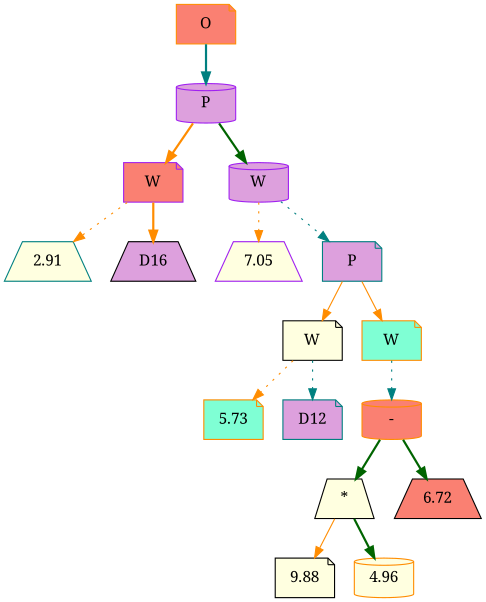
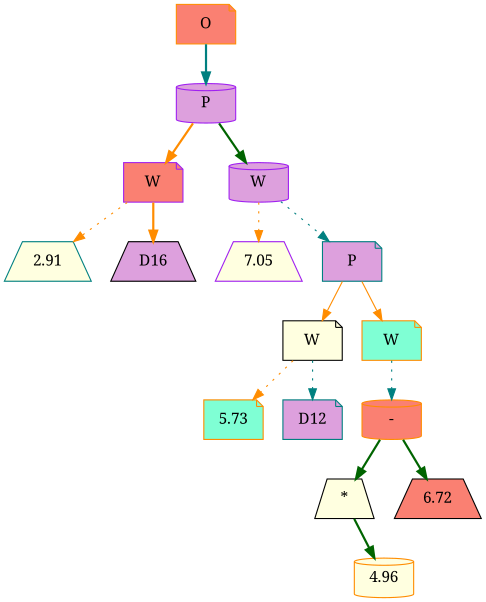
(305, 578) -> none
